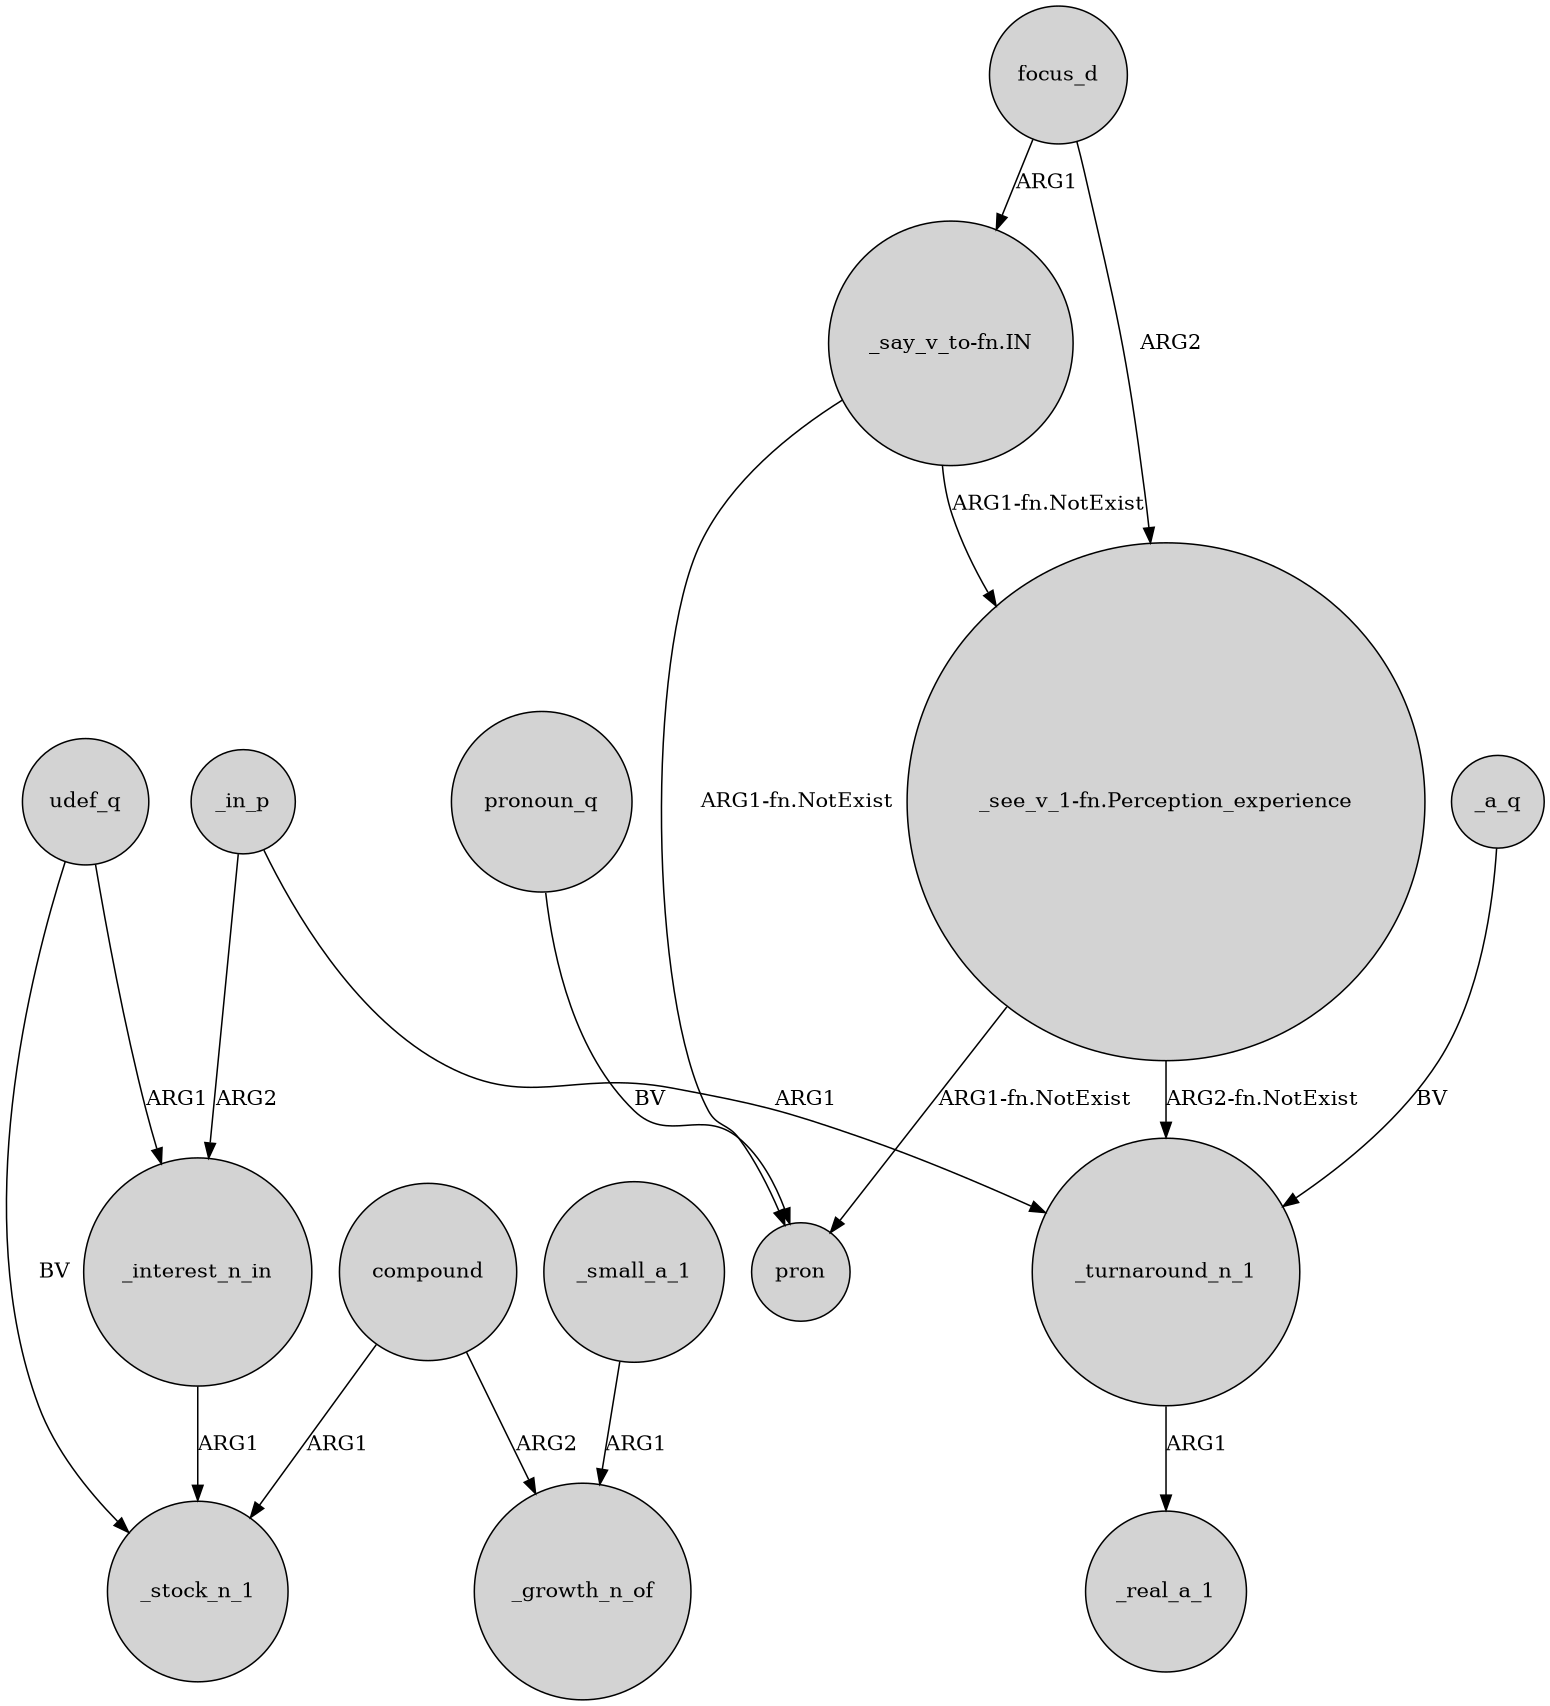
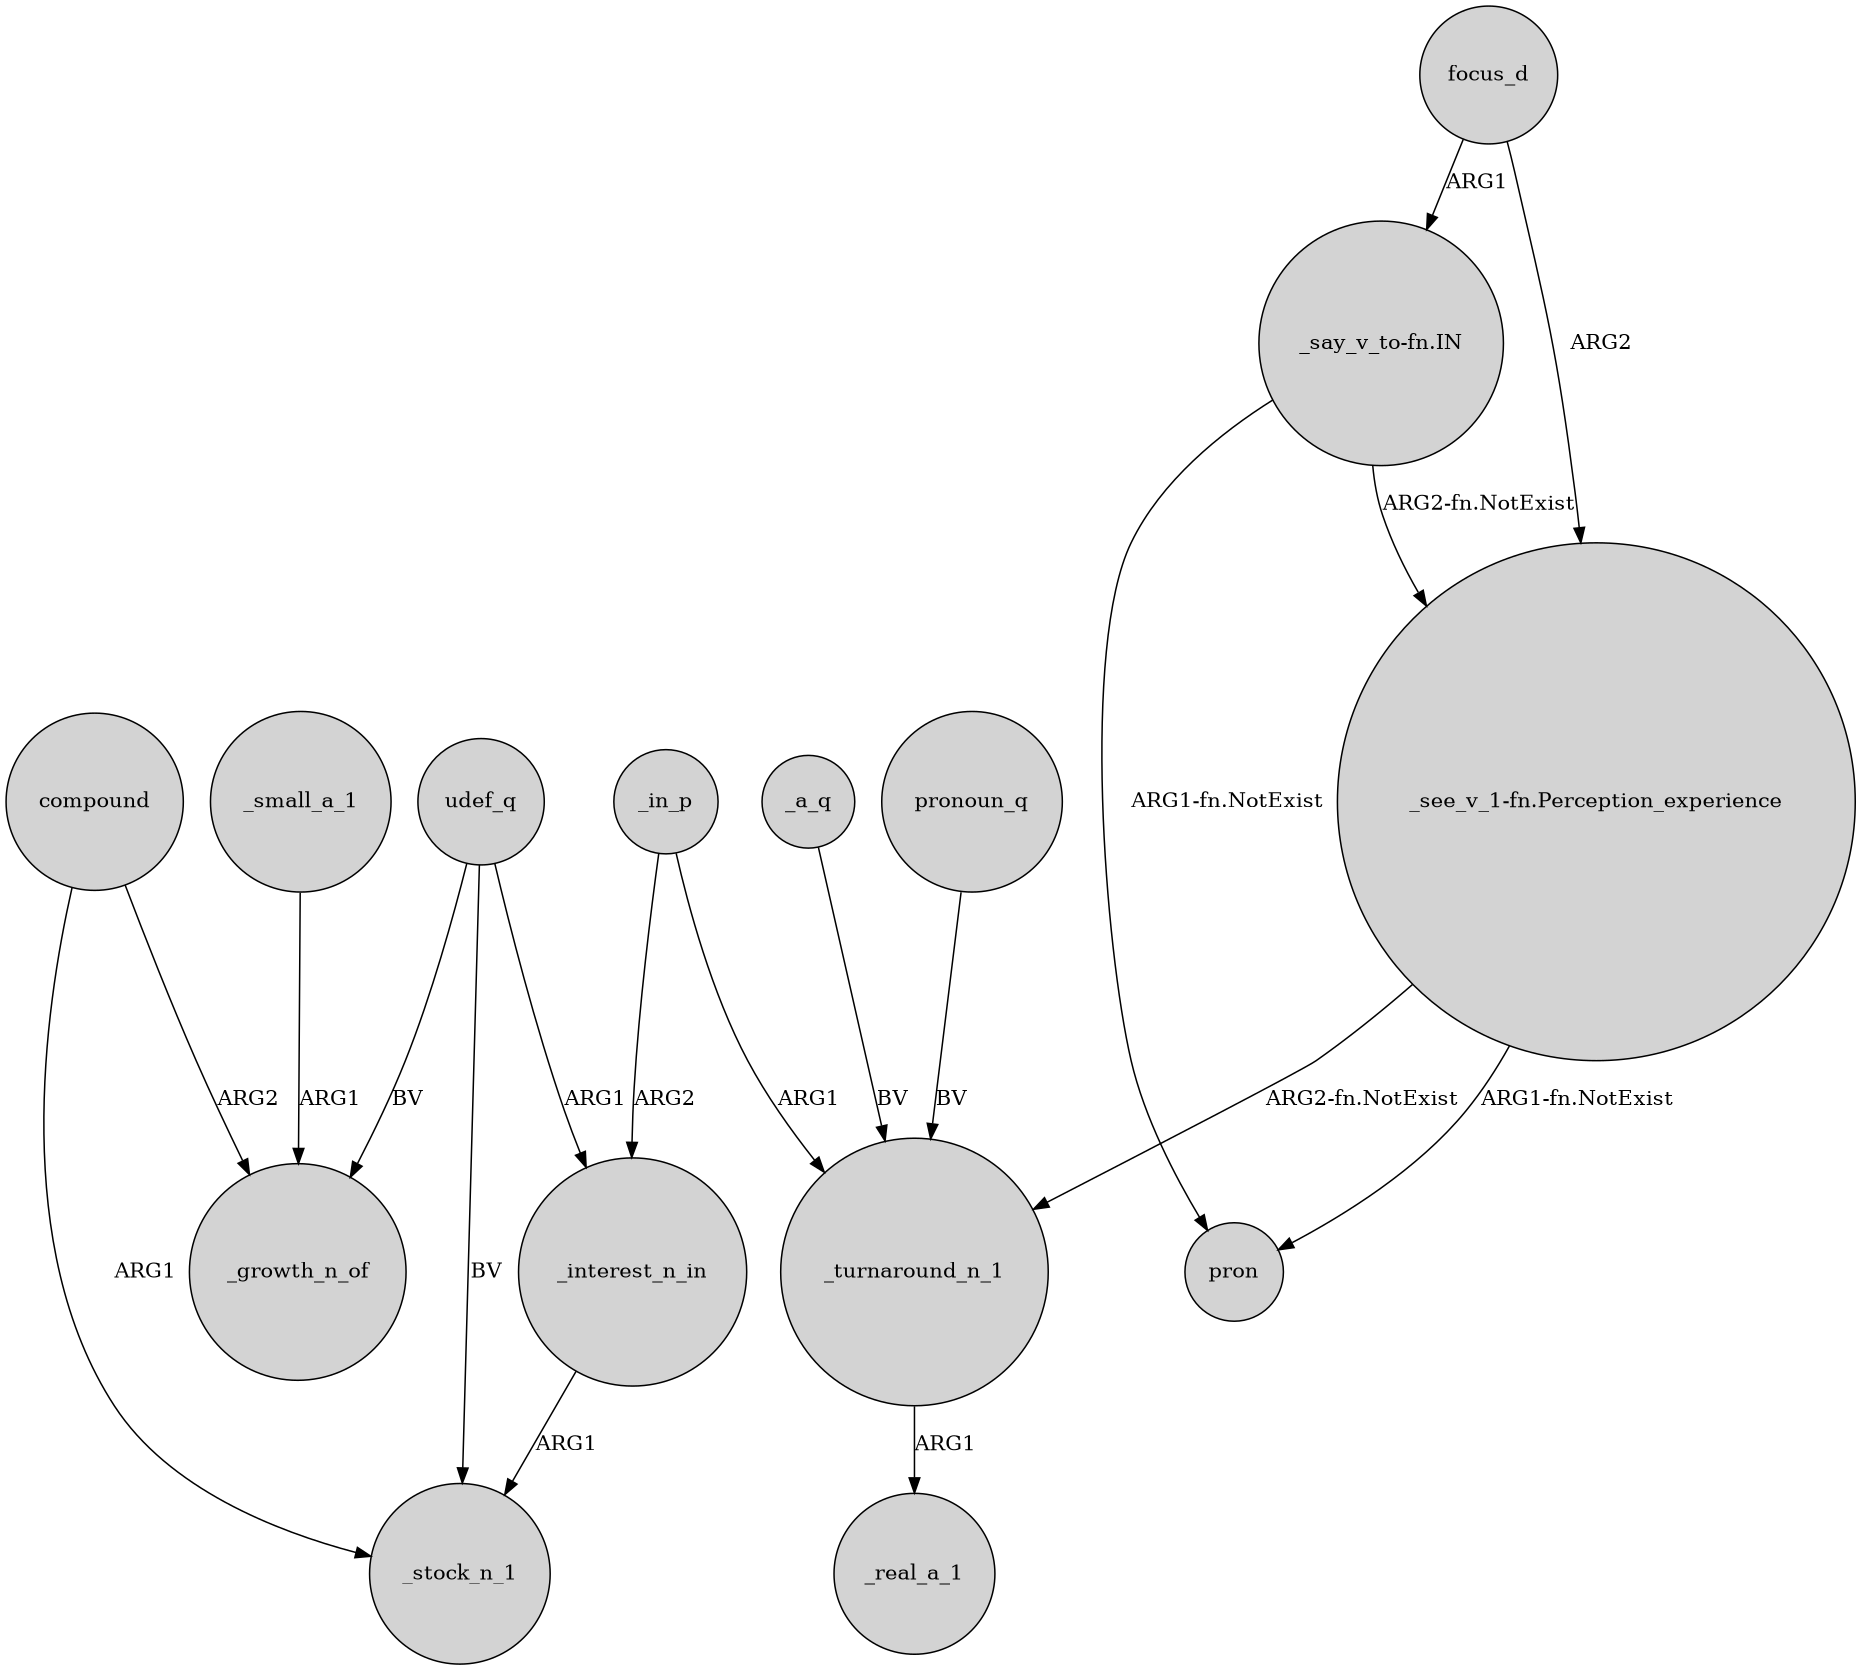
(1049, 504) -> (1479, 504)
none -> (422, 1017)
(620, 1095) -> (947, 1008)
